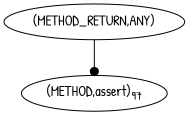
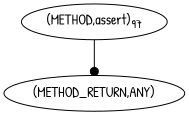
(94, 54) -> (94, 54)
